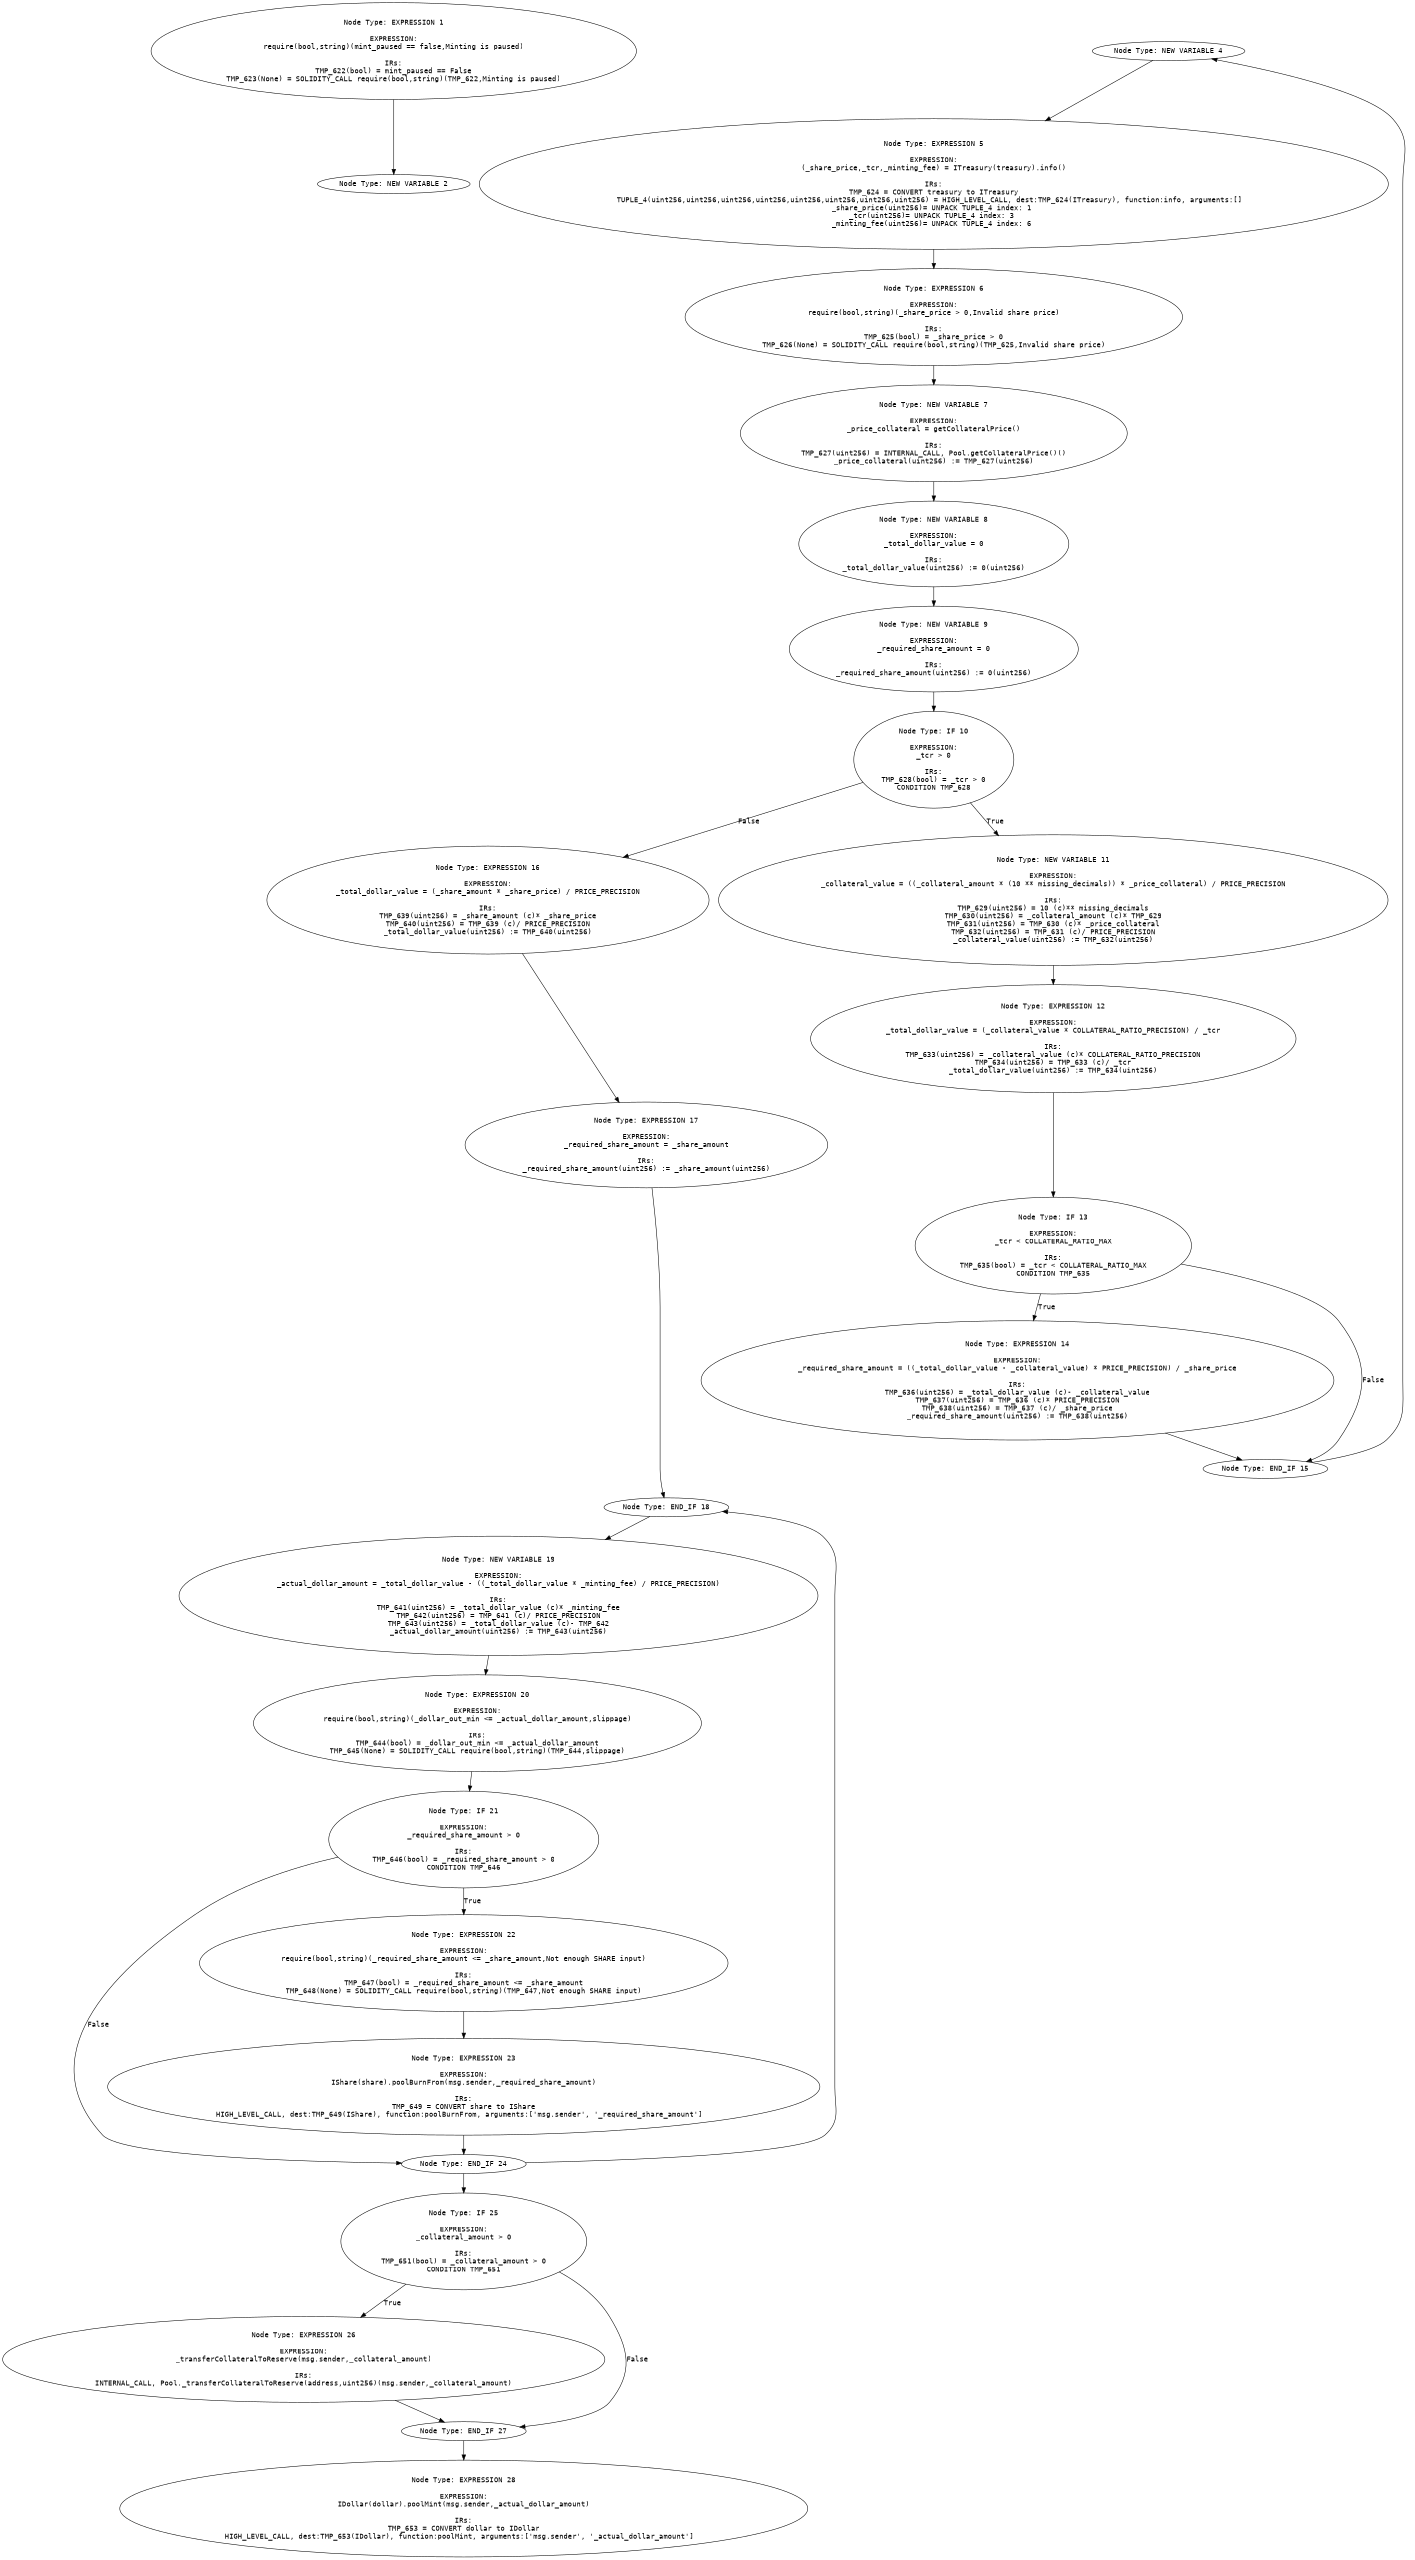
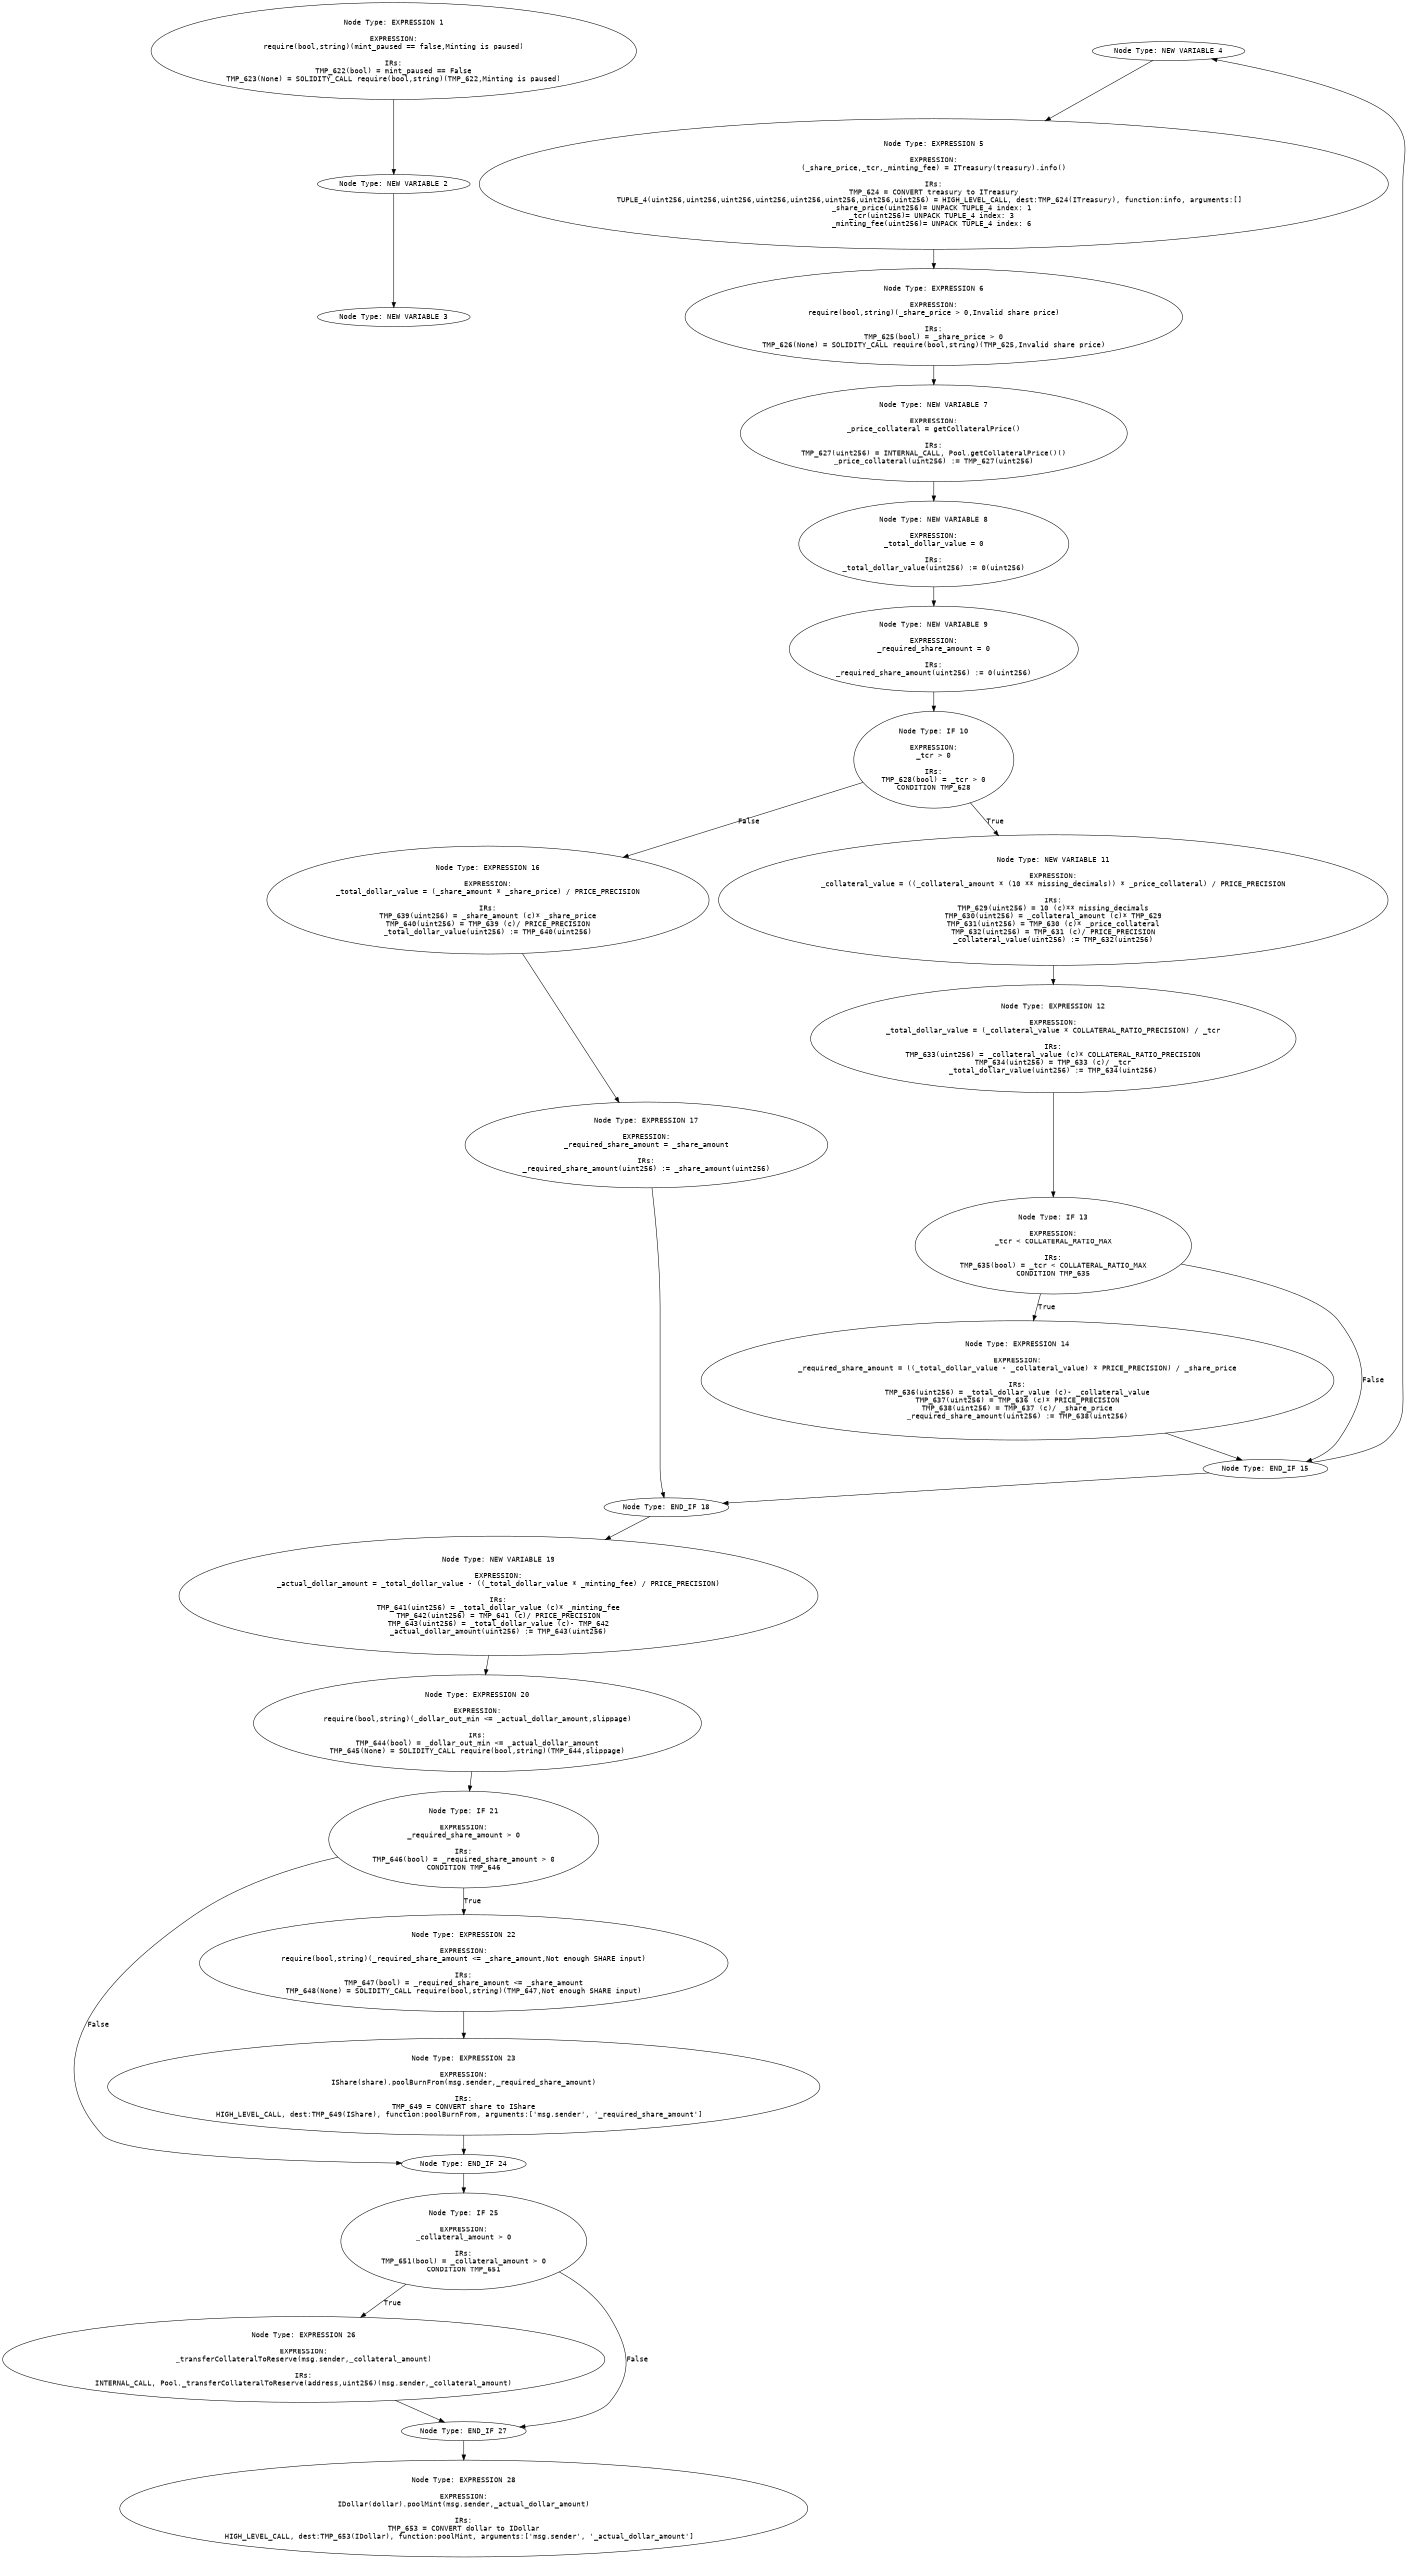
none -> (394, 317)
(835, 1937) -> (969, 1488)
